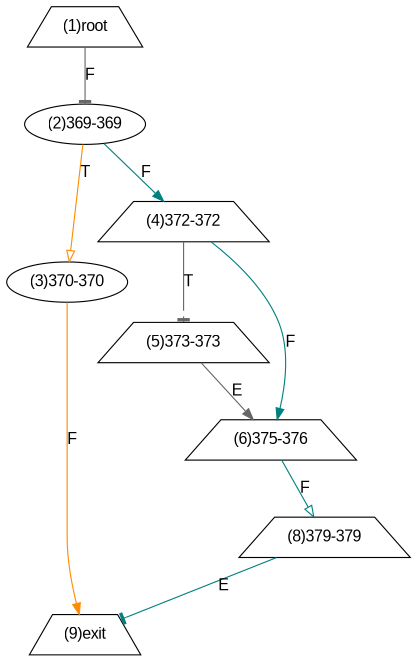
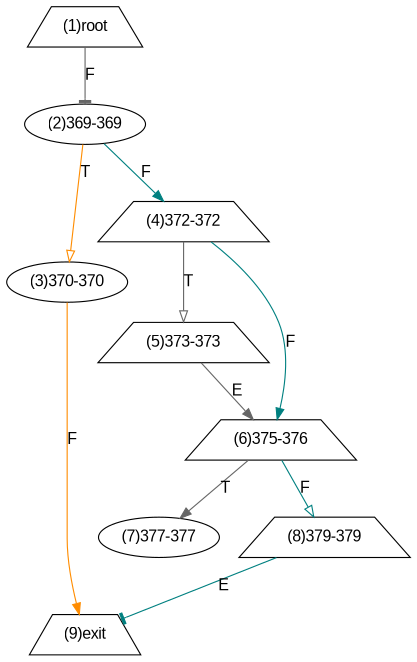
(184, 276) -> (184, 276)
none -> (159, 537)
